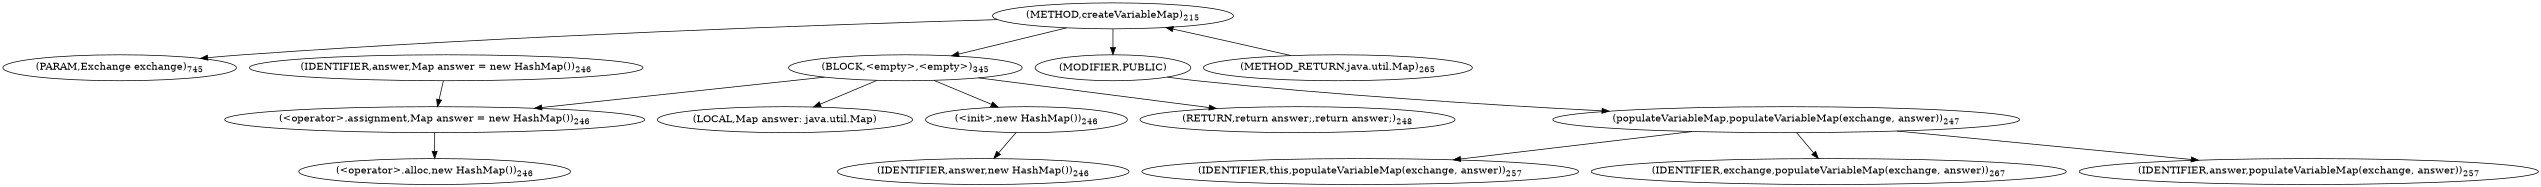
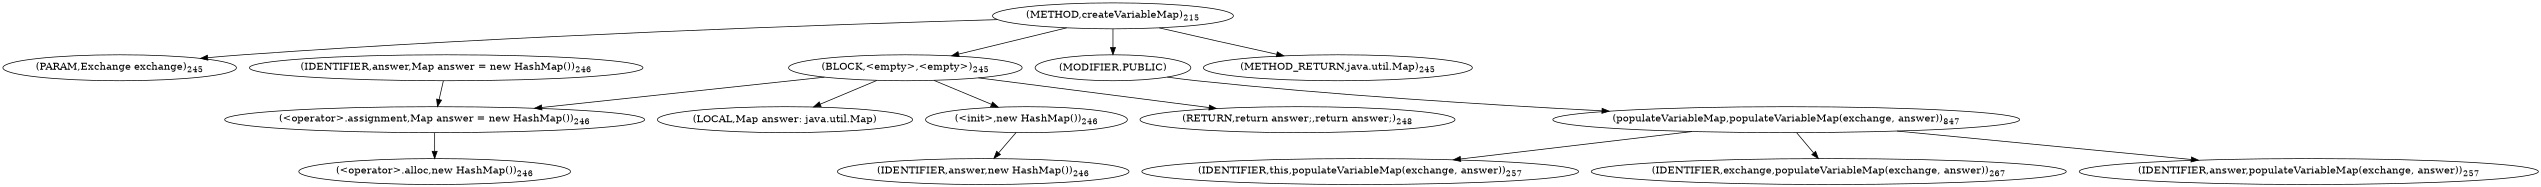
(1232, 42) -> (1218, 41)
(195, 67) -> (195, 67)
(981, 67) -> (981, 67)
(1427, 67) -> (1427, 67)
(1952, 119) -> (1952, 119)
